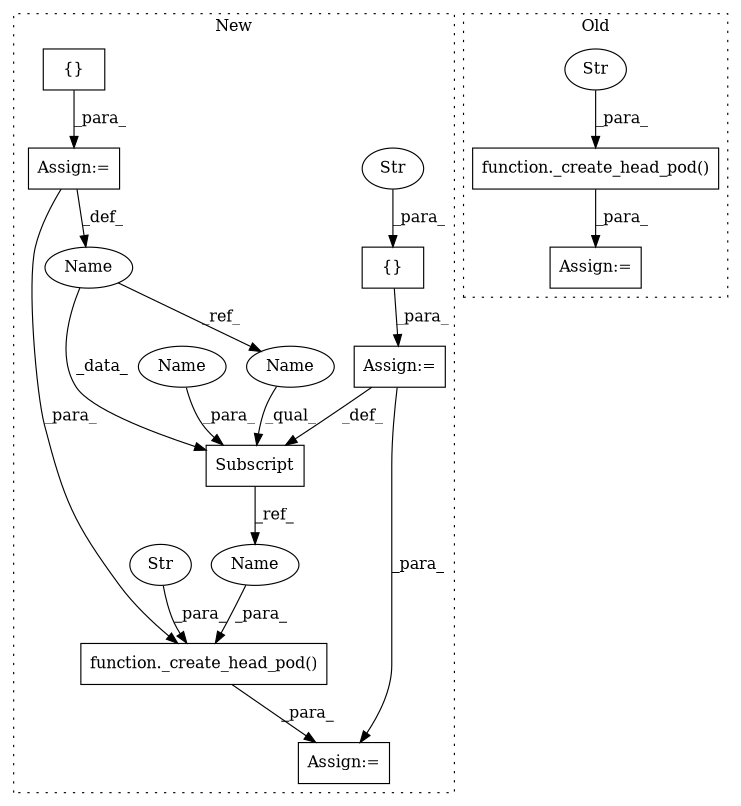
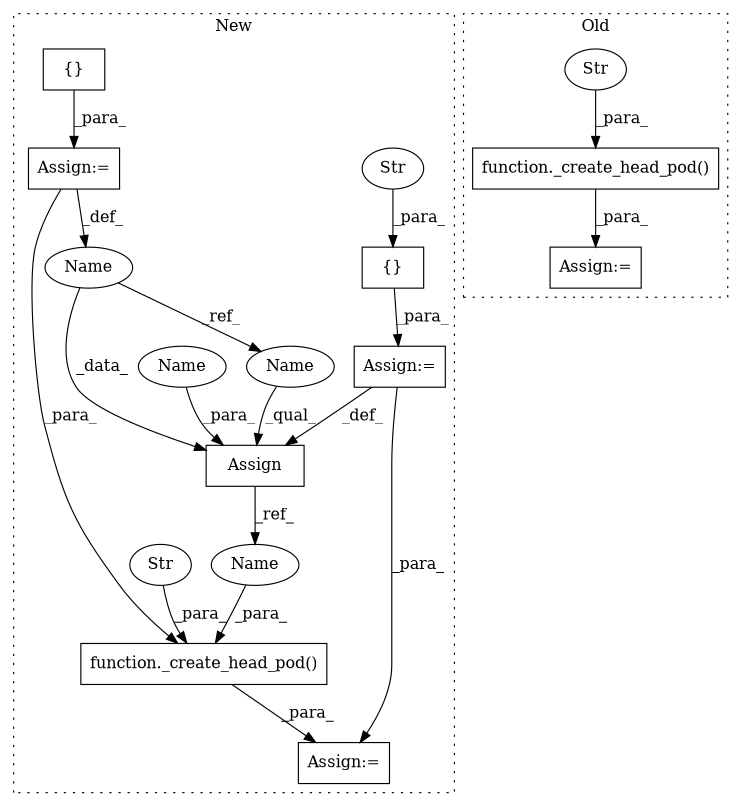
(255, 466) -> (255, 466)
